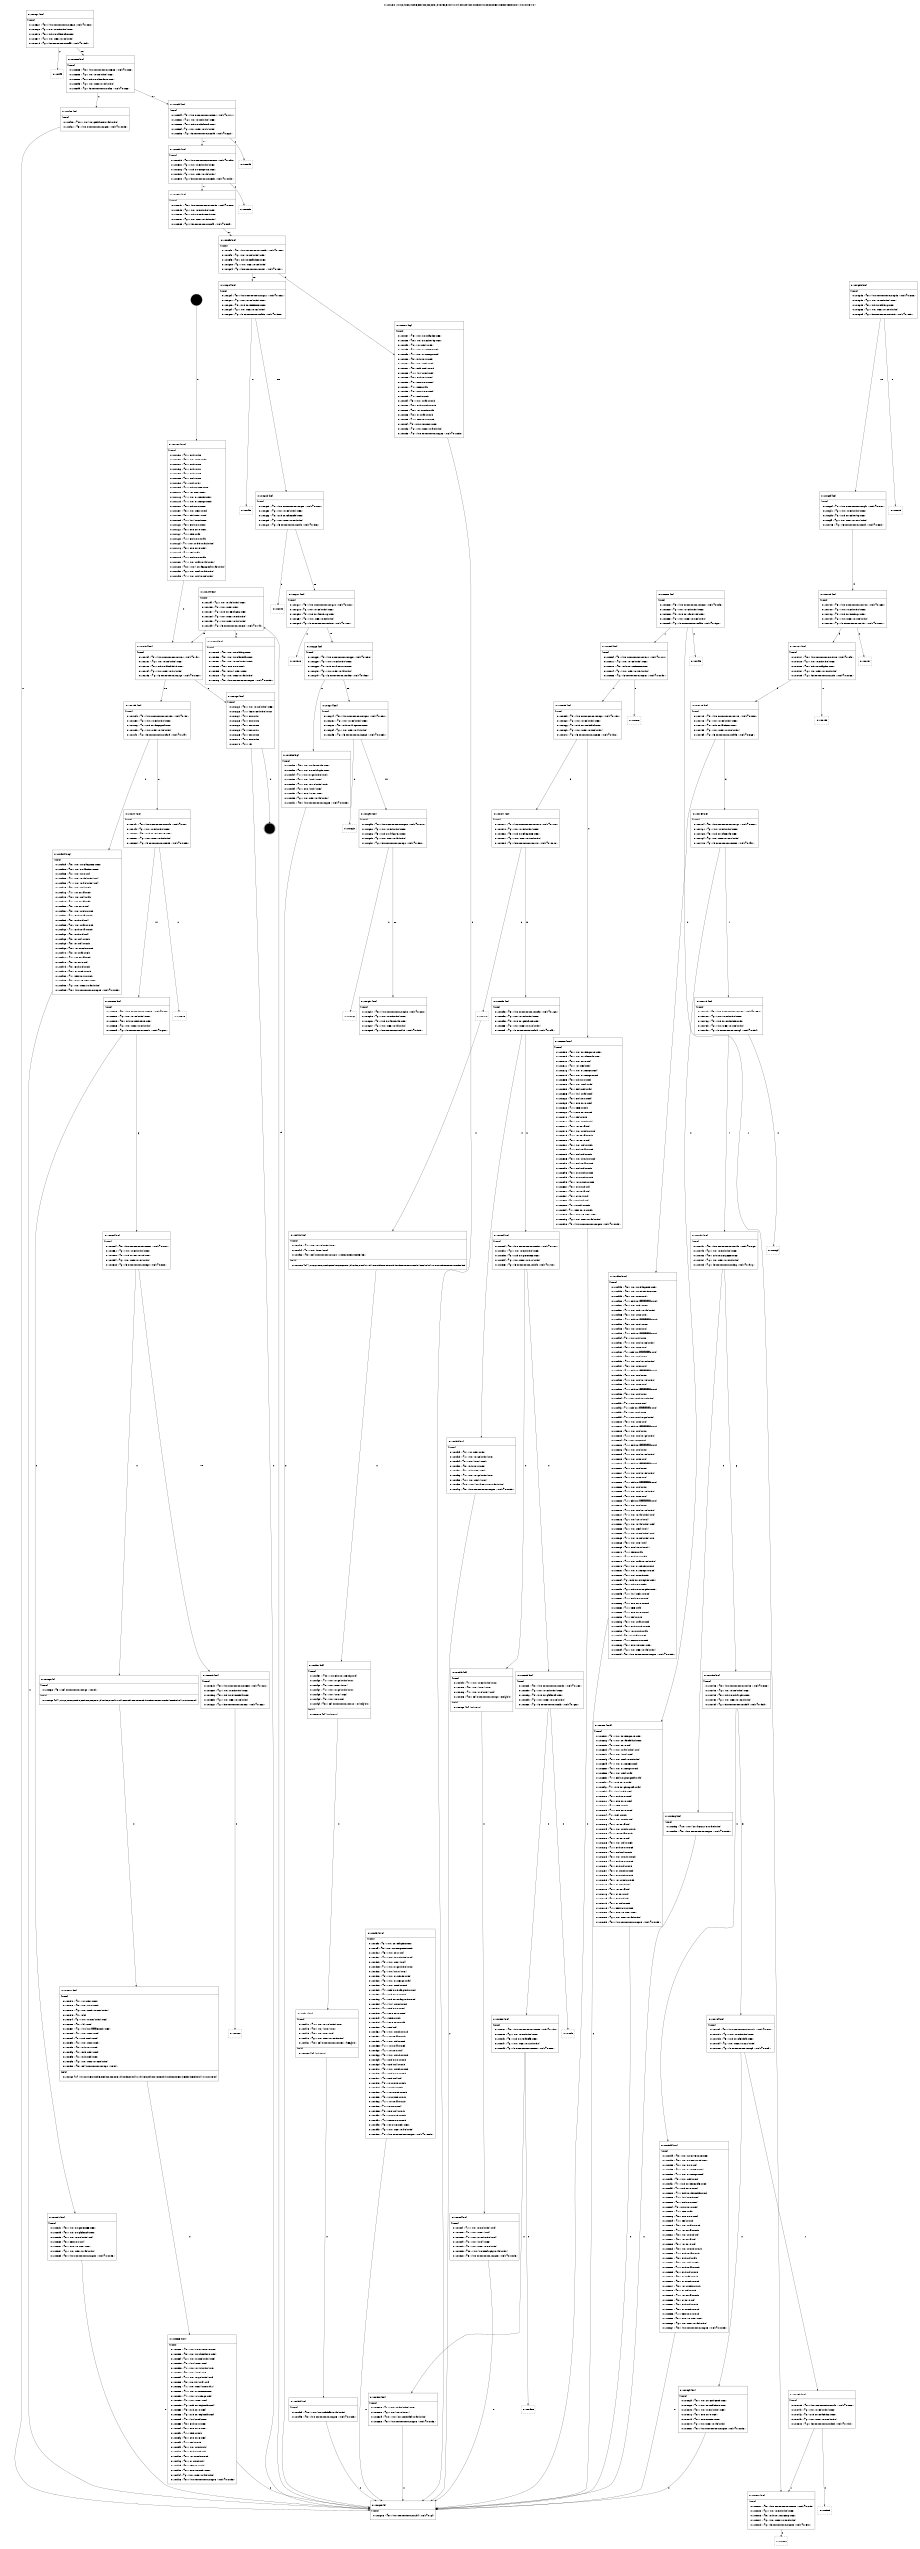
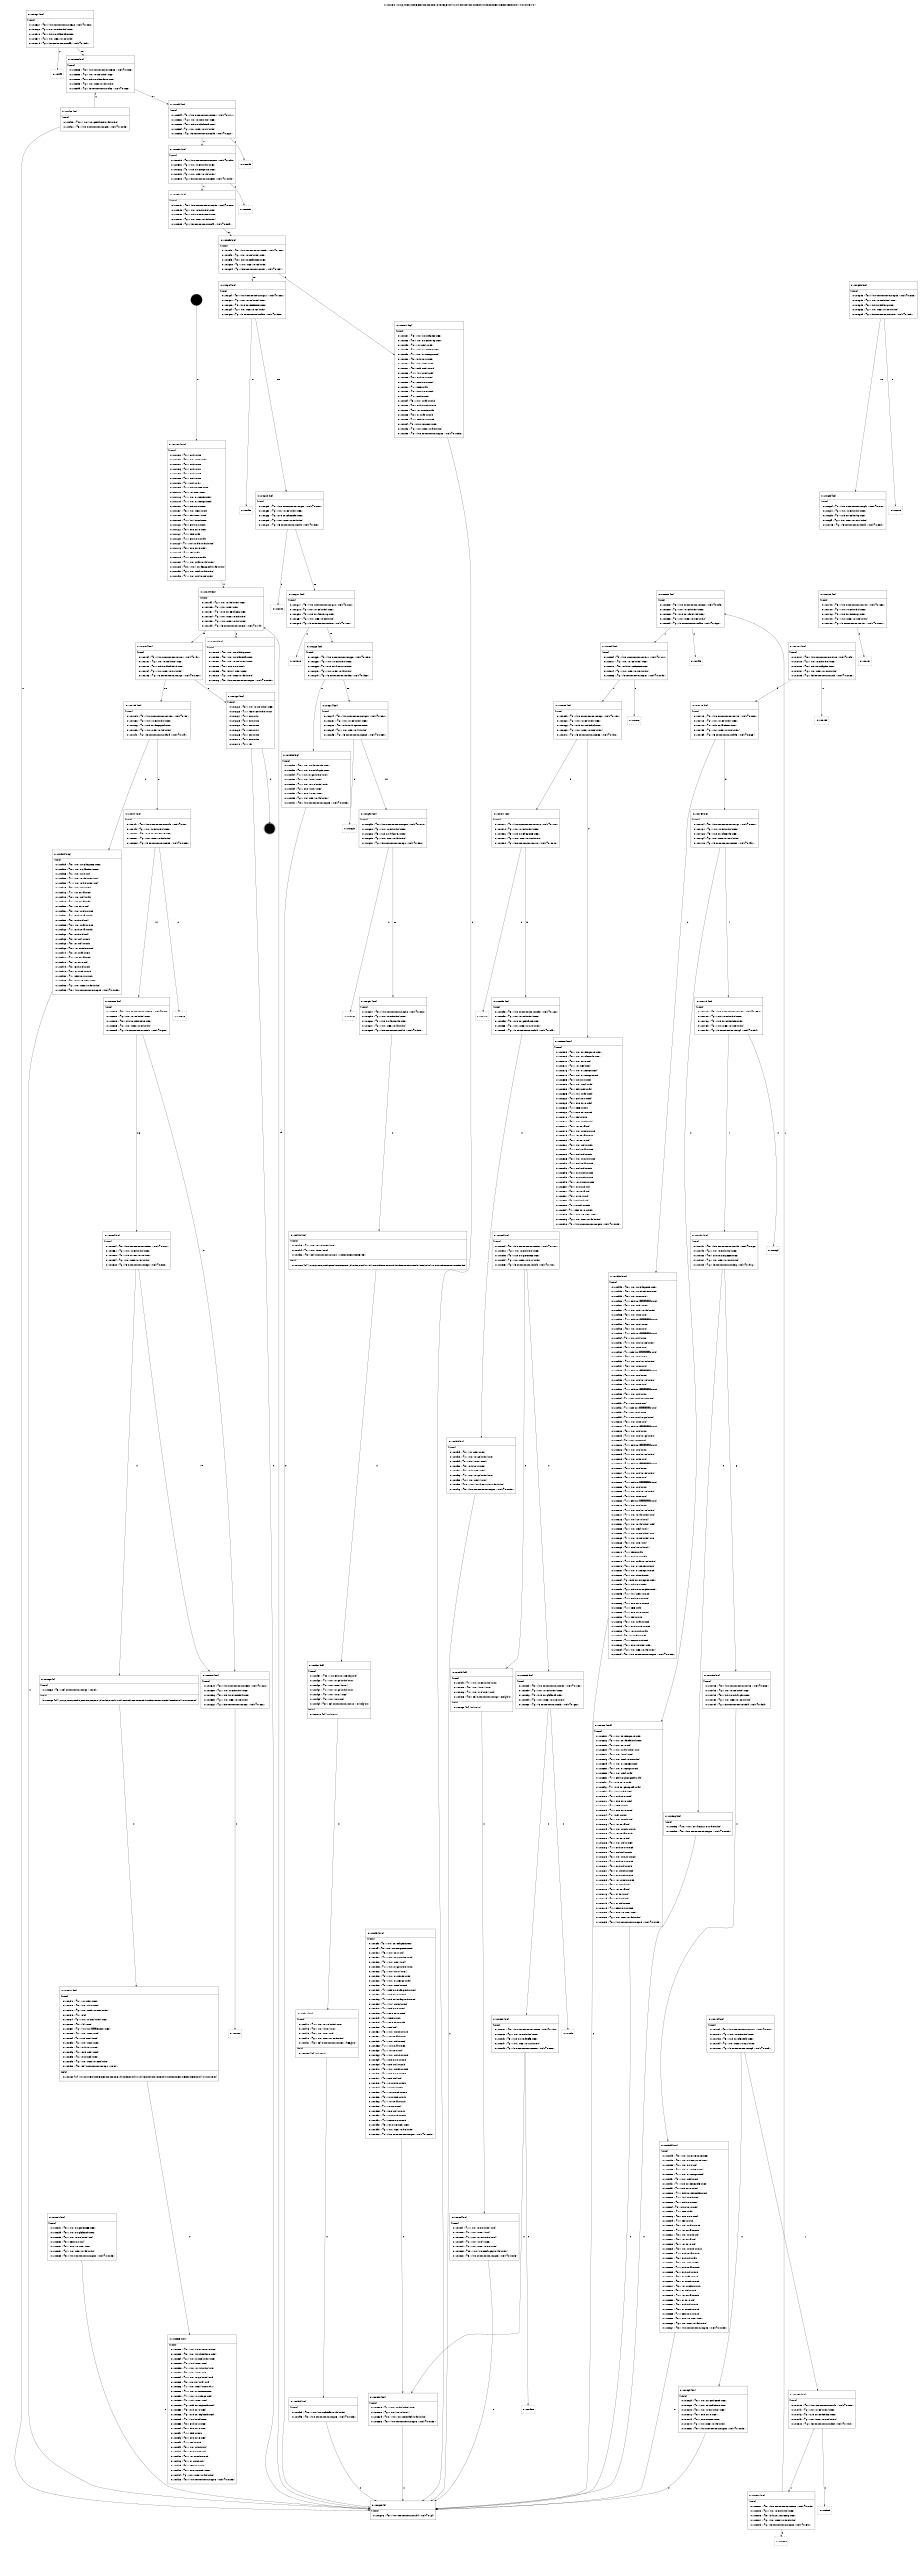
(97, 99) -> (94, 101)
(853, 559) -> none
(178, 611) -> (222, 583)
(838, 634) -> none
(442, 1127) -> (385, 1132)
(526, 1132) -> none
(138, 1133) -> (138, 1133)
(770, 1533) -> (784, 1536)
(35, 1615) -> (214, 1348)
(741, 1861) -> none
(584, 1911) -> none
(366, 2323) -> (402, 2265)
(297, 2498) -> none
